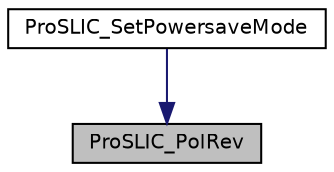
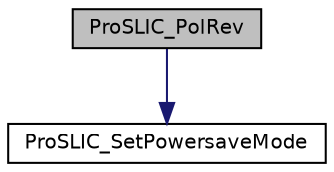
(167, 76) -> (167, 76)
